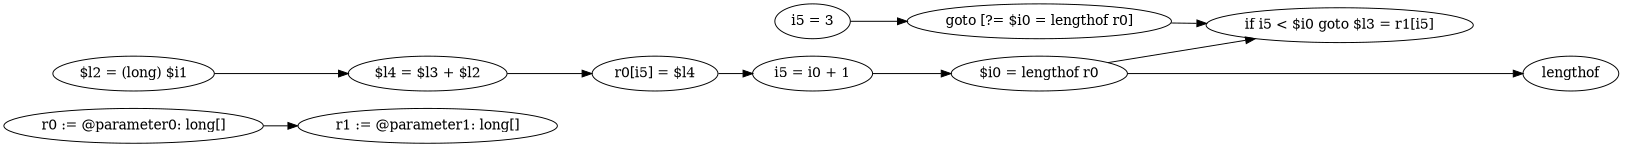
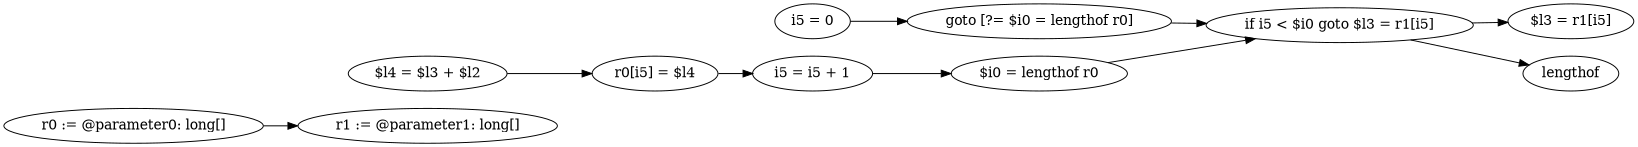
(813, 21) -> (813, 21)
none -> (1571, 21)
(134, 74) -> none
(813, 74) -> (813, 74)
(1320, 74) -> (1465, 51)
